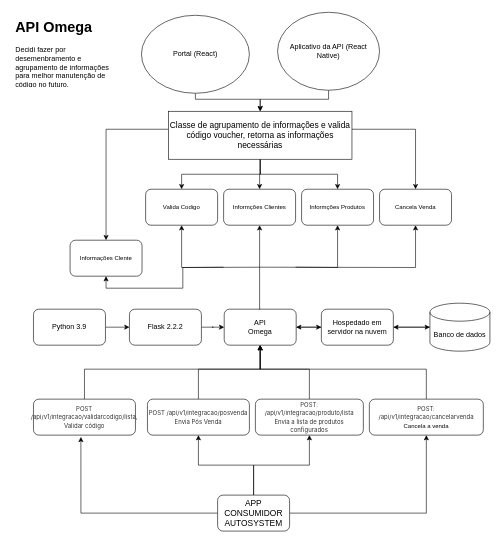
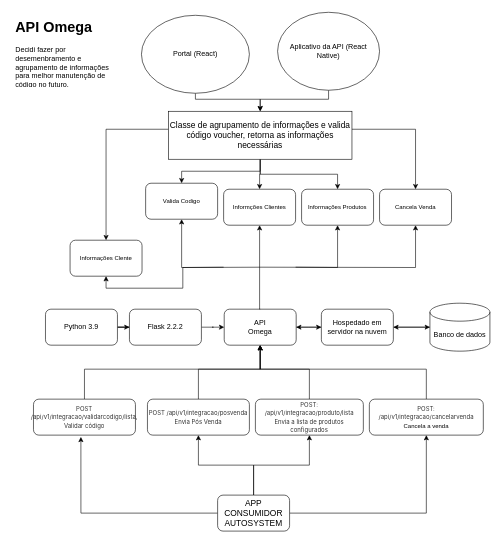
(182, 207) -> (182, 201)
(338, 207) -> (338, 207)
(69, 327) -> (81, 327)
